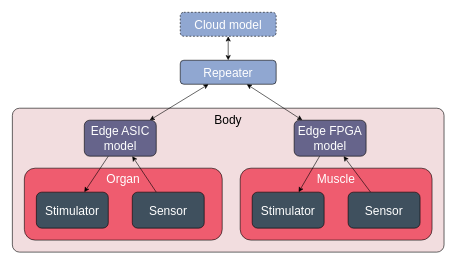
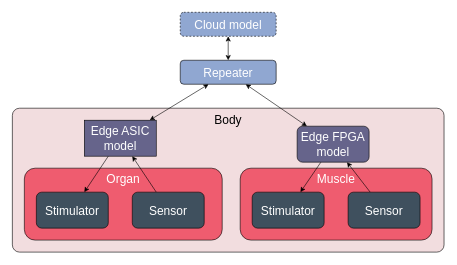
(120, 138) -> (120, 138)
(330, 138) -> (333, 144)
